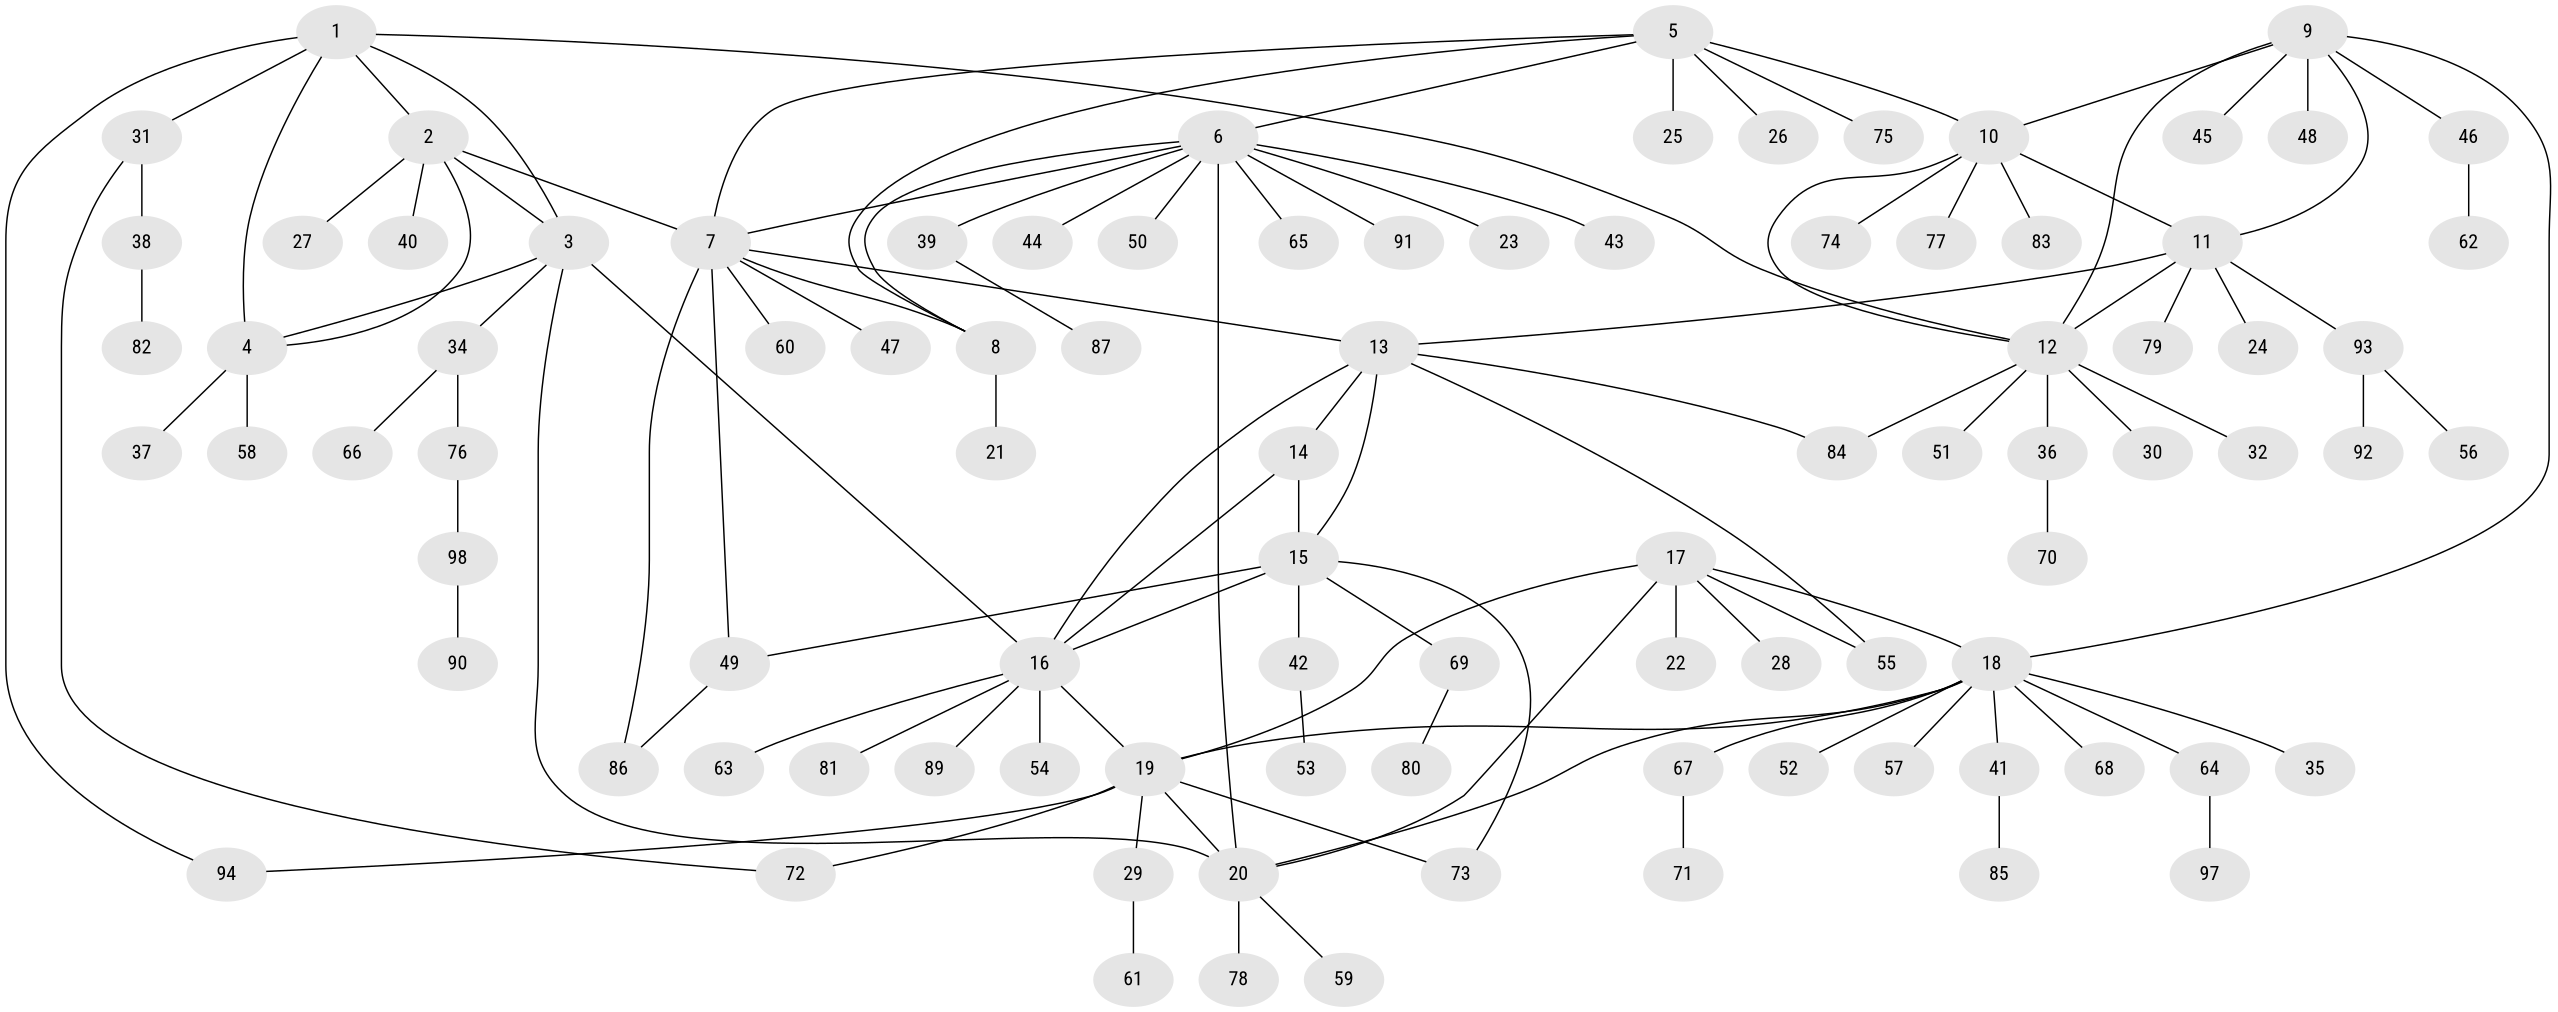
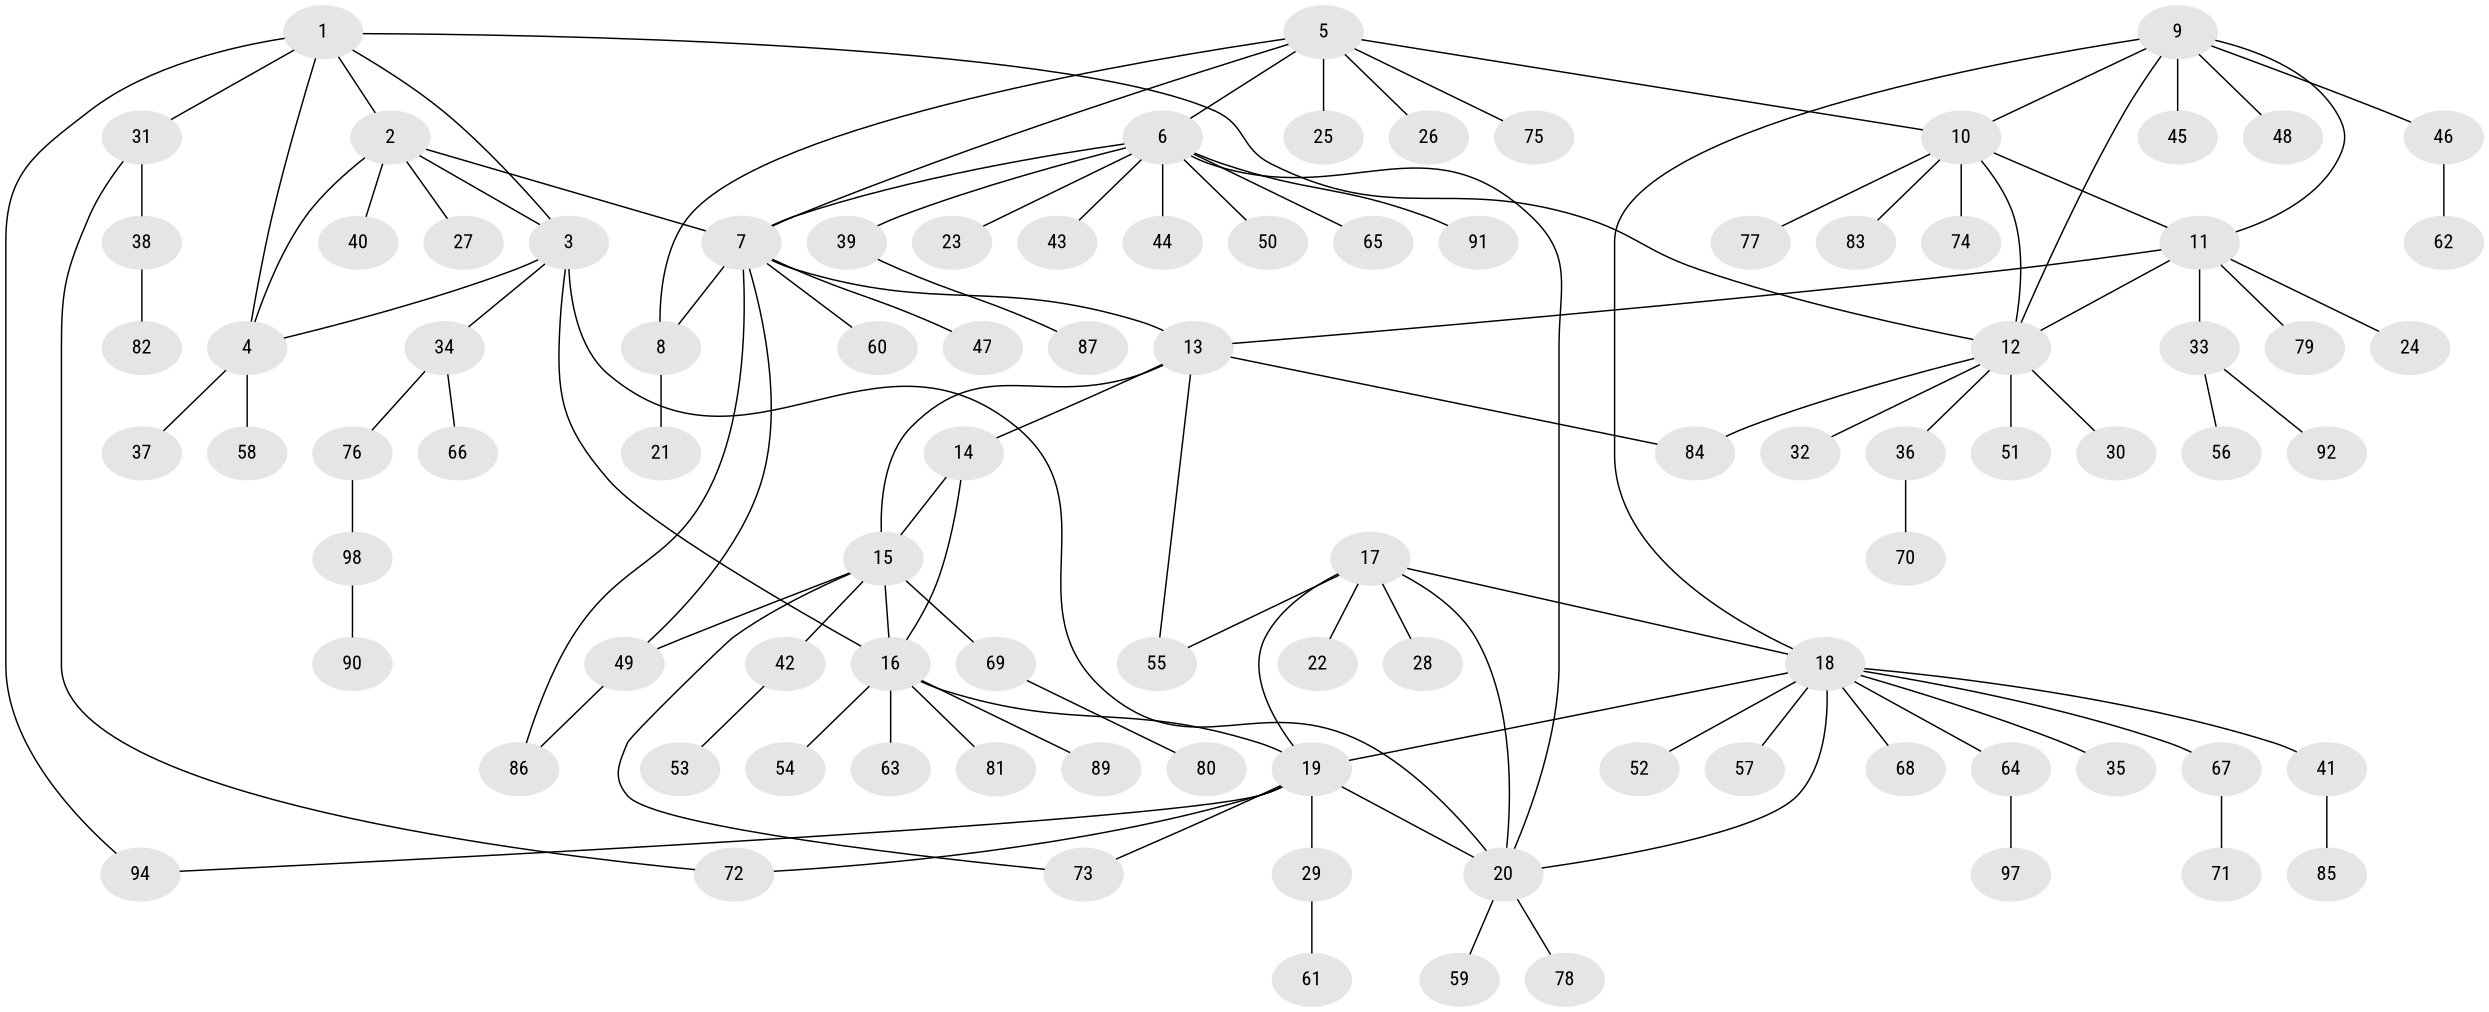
(940, 182) -> none
(2363, 348) -> (2200, 348)
(1181, 480) -> none
